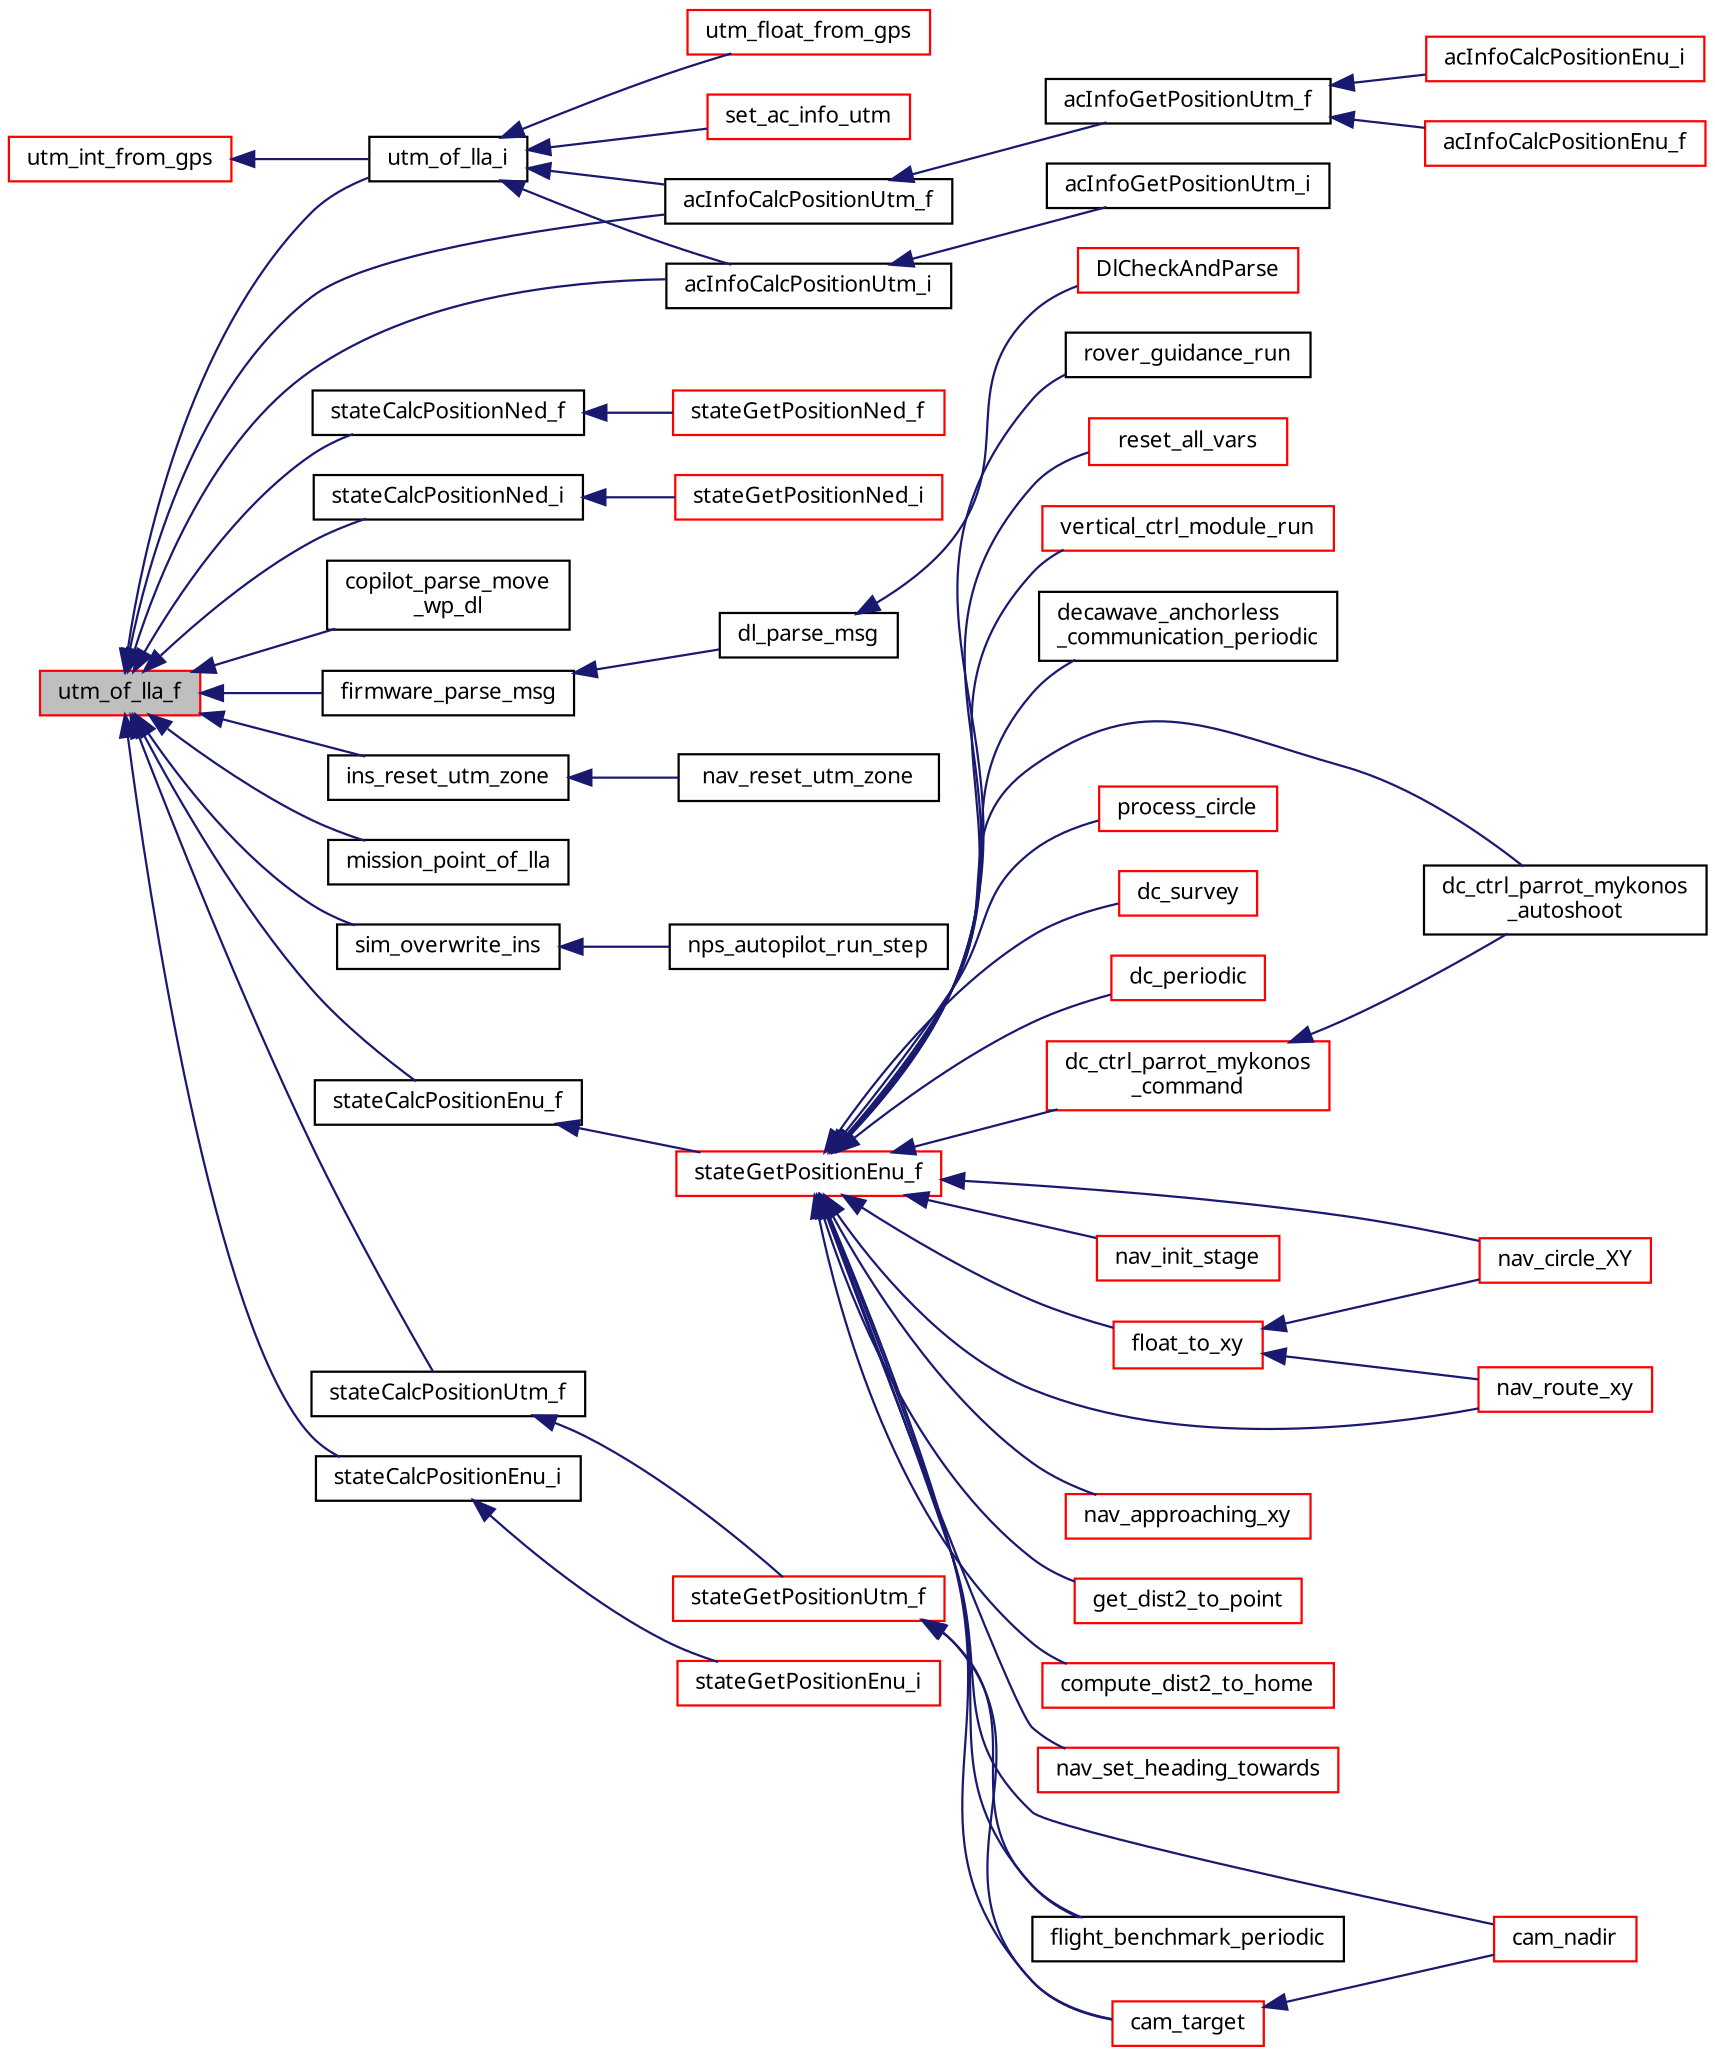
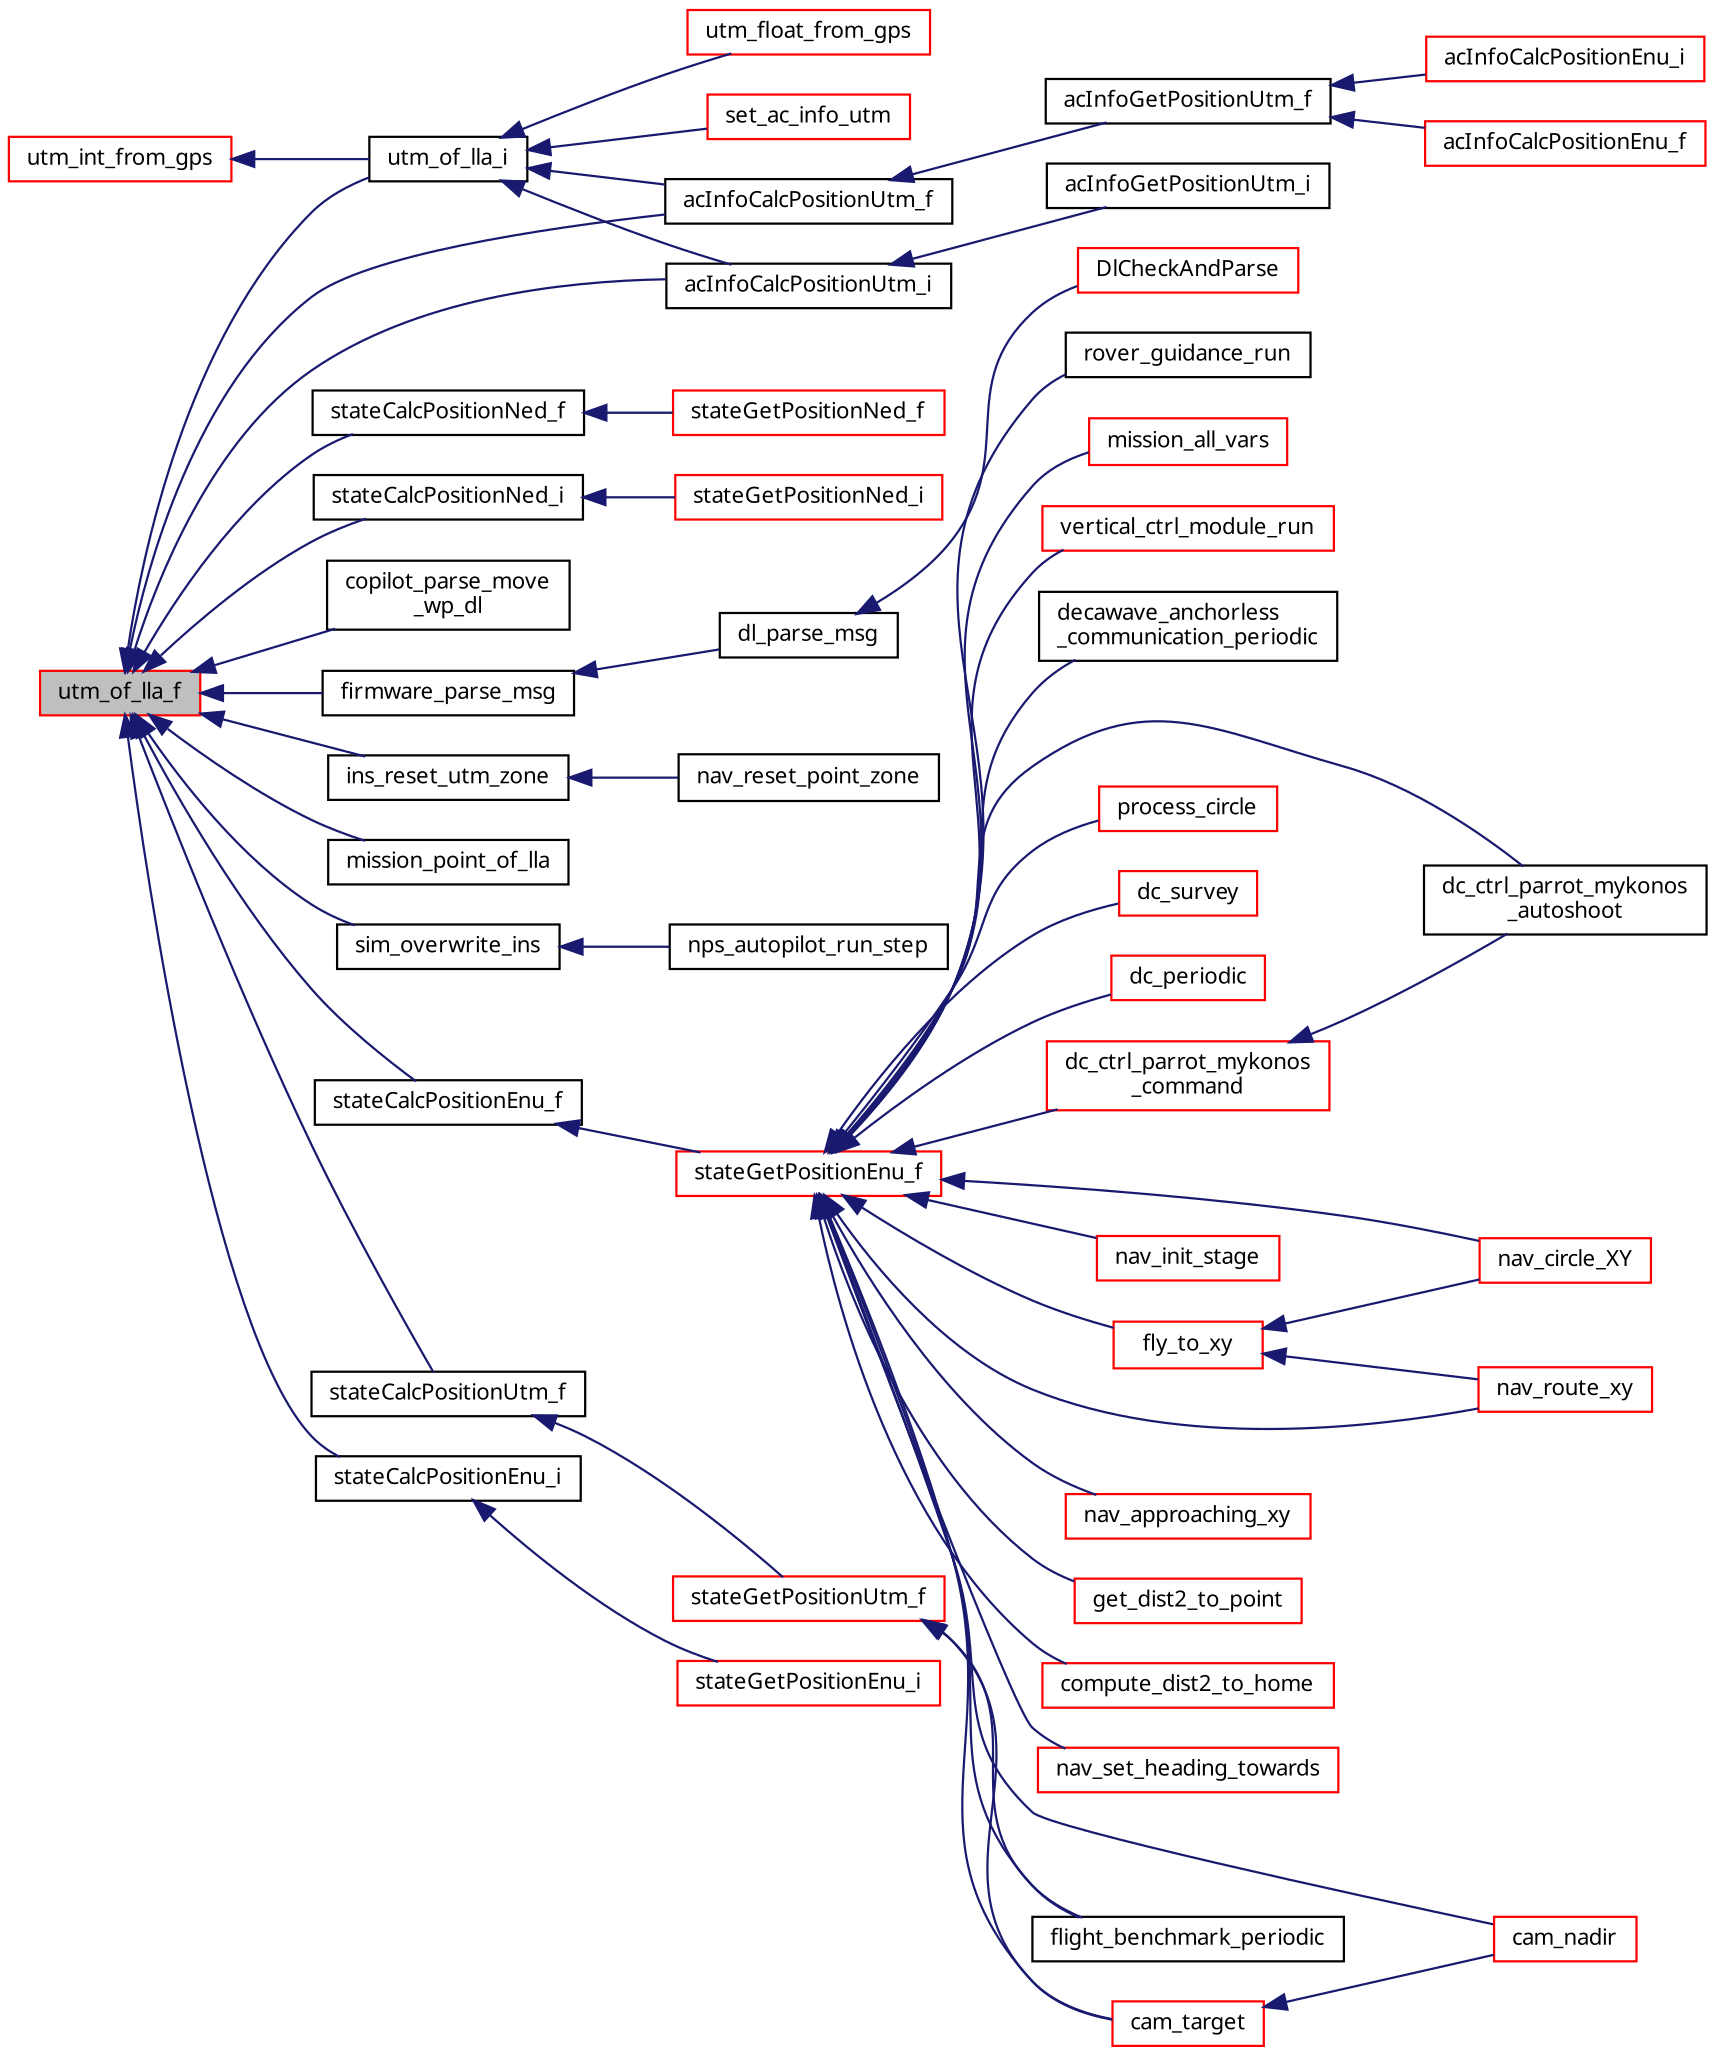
(1188, 442) -> (1188, 442)
(809, 778) -> (809, 778)
(1188, 1345) -> (1188, 1345)
